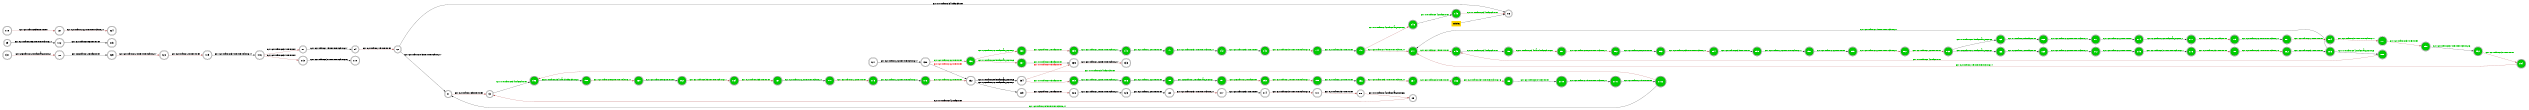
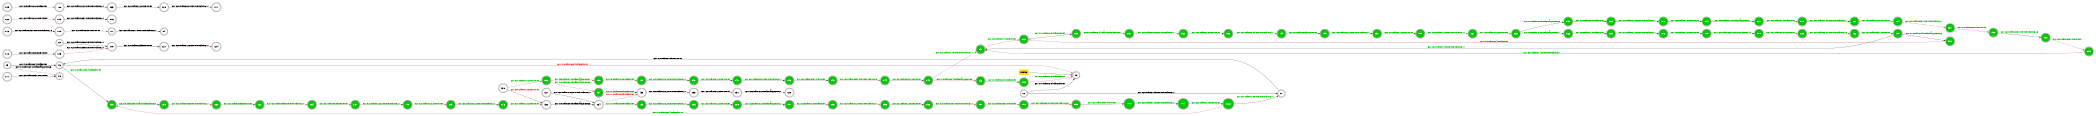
(33, 31) -> (137, 47)
(32, 43) -> (84, 45)
(376, 49) -> none
none -> (85, 52)
(281, 52) -> (85, 32)
(112, 55) -> none
(281, 58) -> none
(898, 62) -> (572, 97)
none -> (568, 65)
(995, 88) -> none
none -> (715, 93)
(1099, 93) -> (85, 7)
(1265, 93) -> none
(1339, 93) -> (33, 77)
(468, 94) -> (677, 60)
(1386, 96) -> (32, 72)
(952, 102) -> (33, 65)
